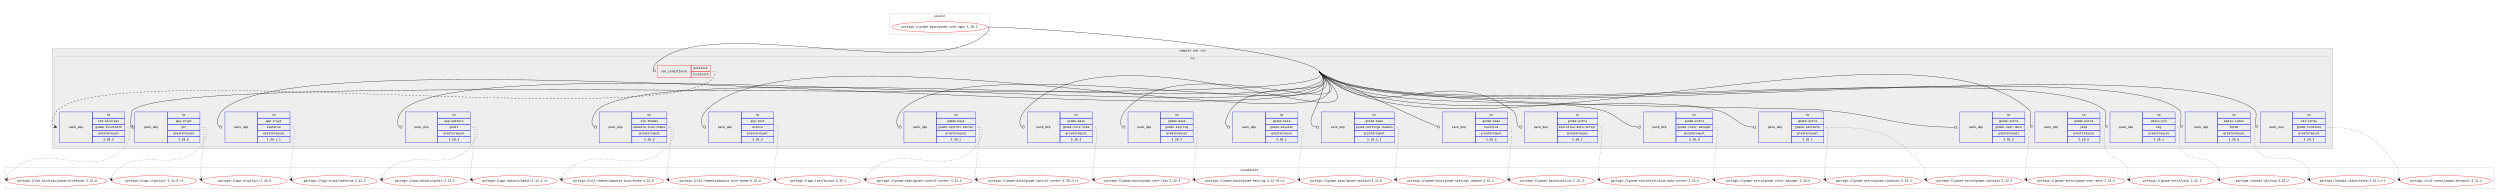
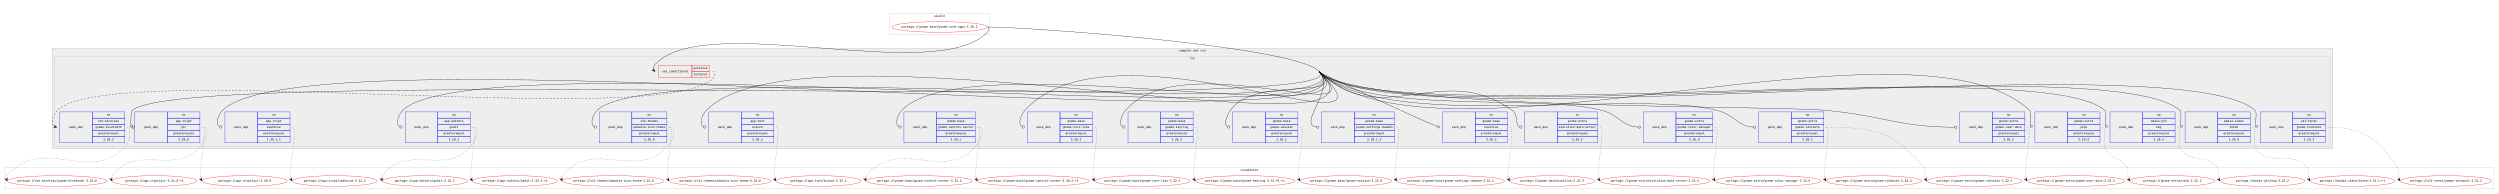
(795, 46) -> (795, 46)
(701, 74) -> (701, 74)
